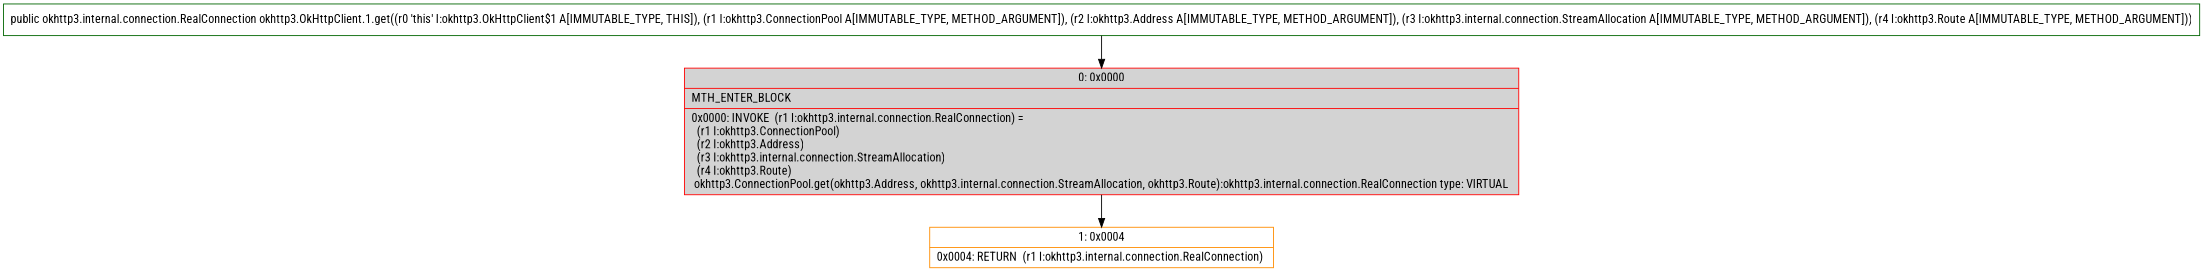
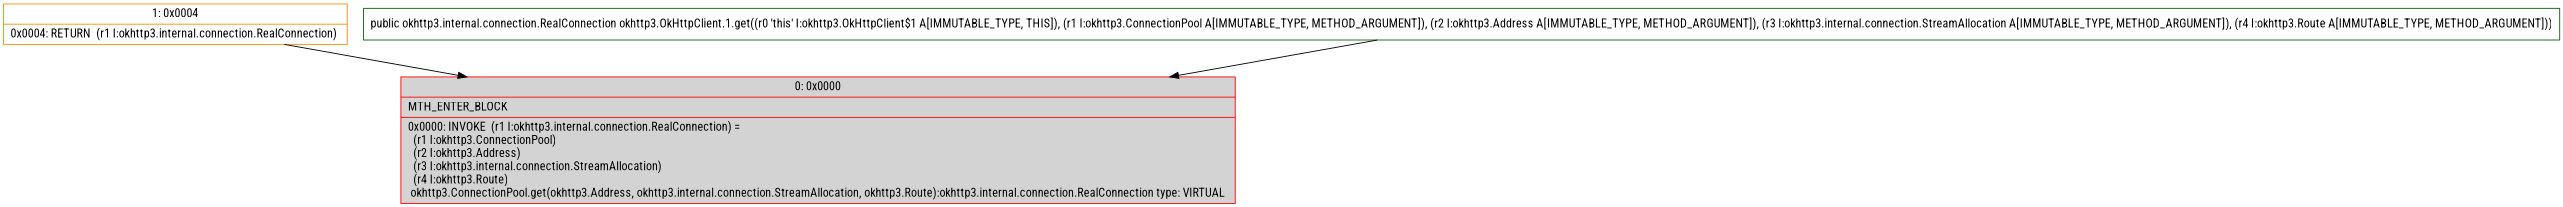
(1102, 207) -> (371, 60)
